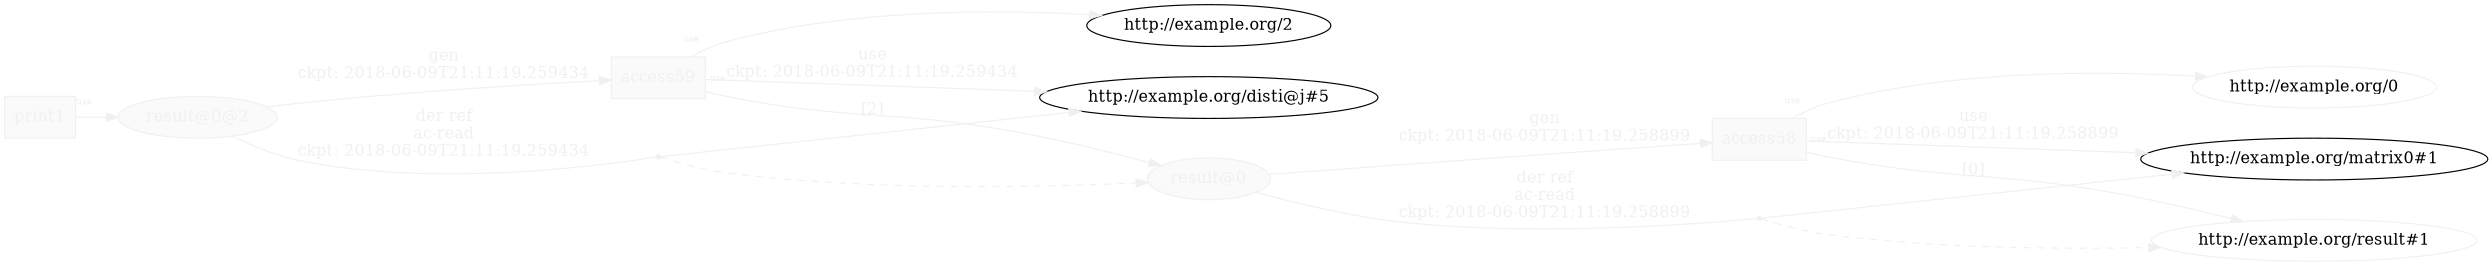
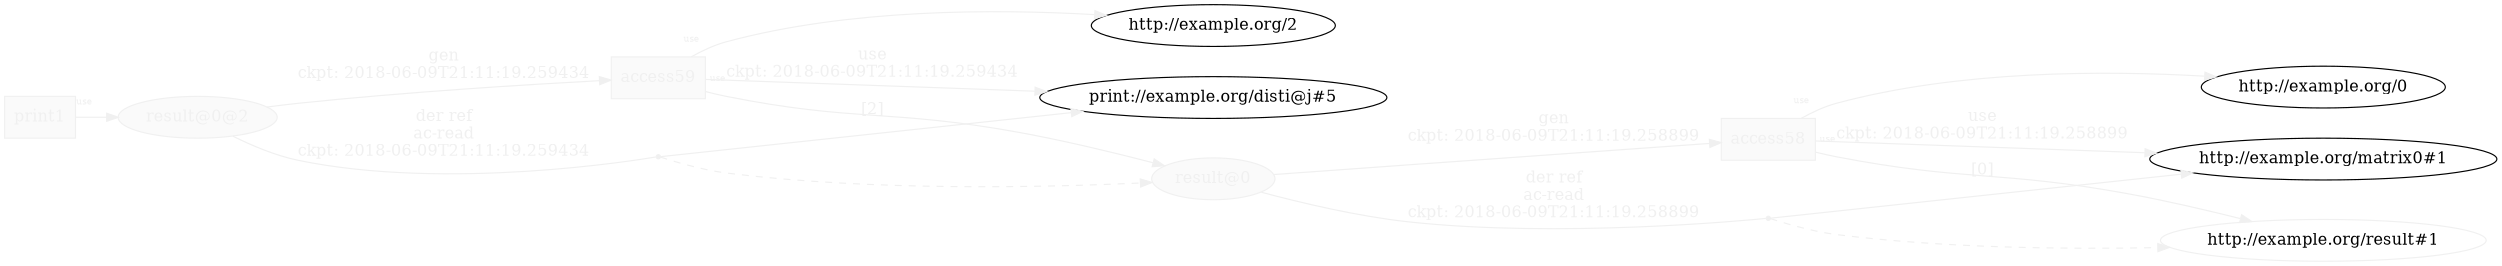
(2314, 87) -> (2323, 87)
(1209, 98) -> (1213, 98)
